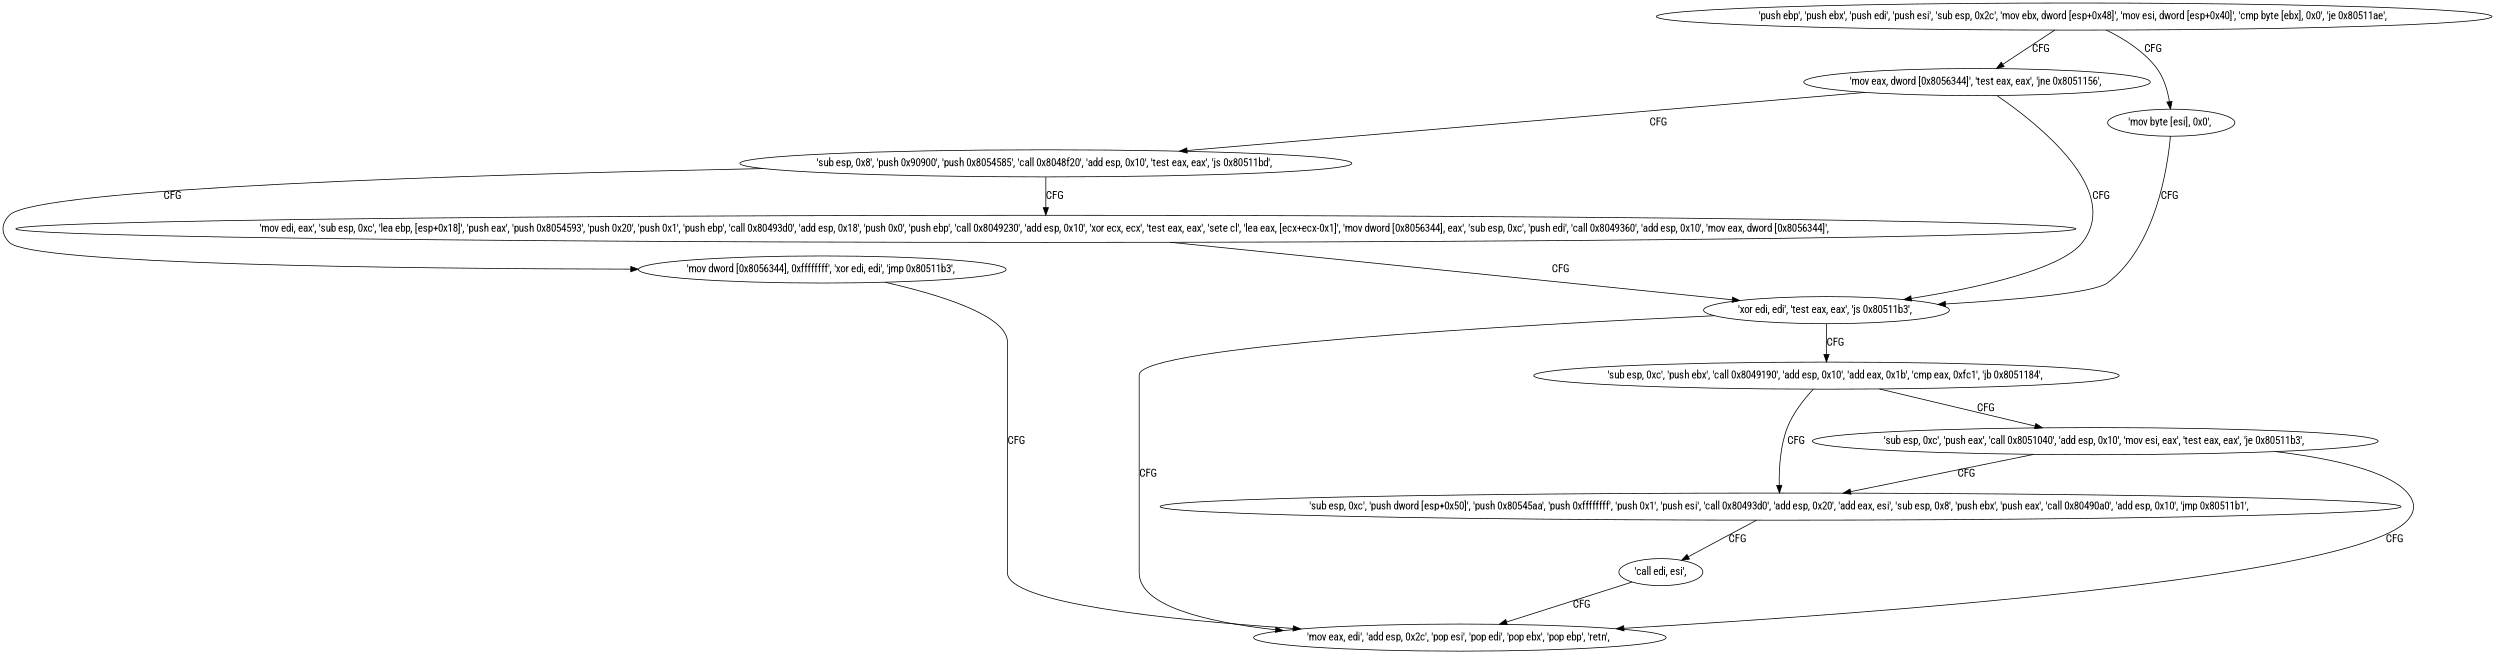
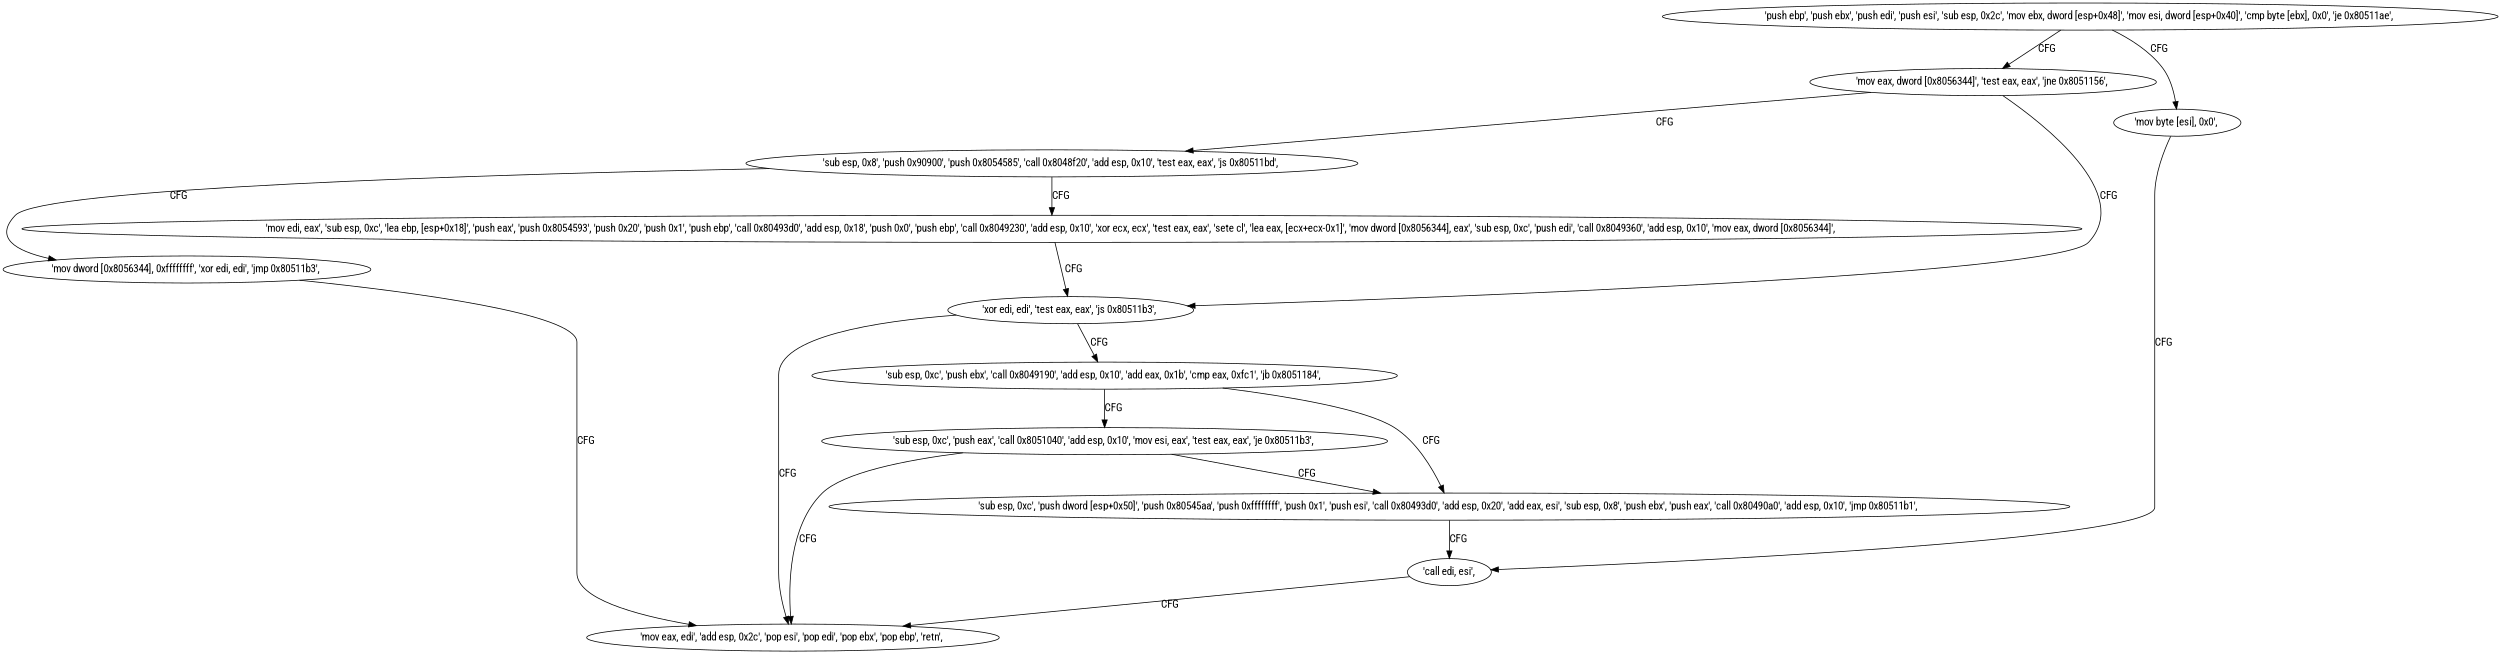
(2107, 283) -> (2015, 537)
